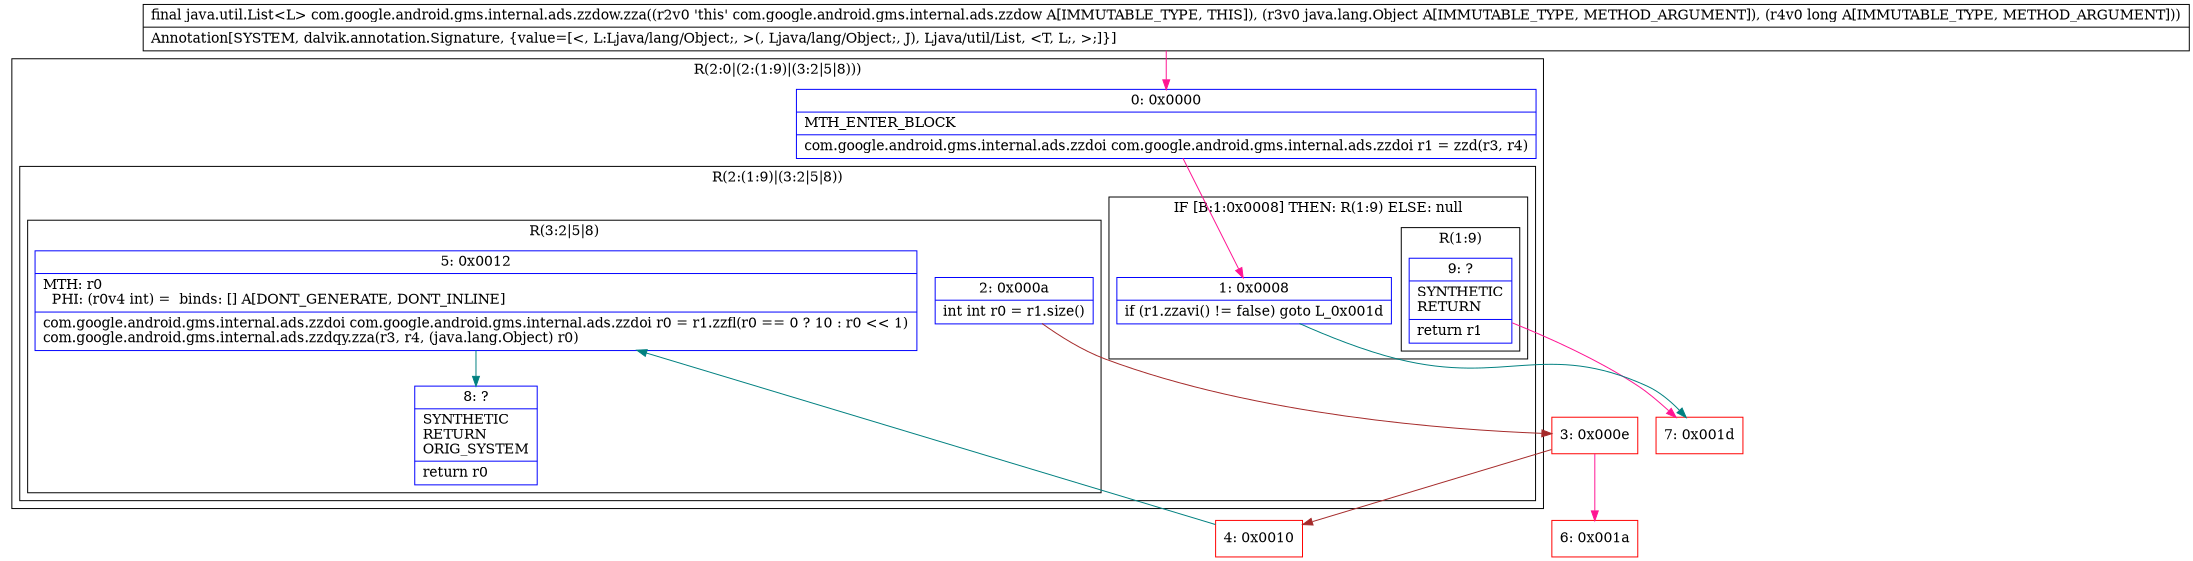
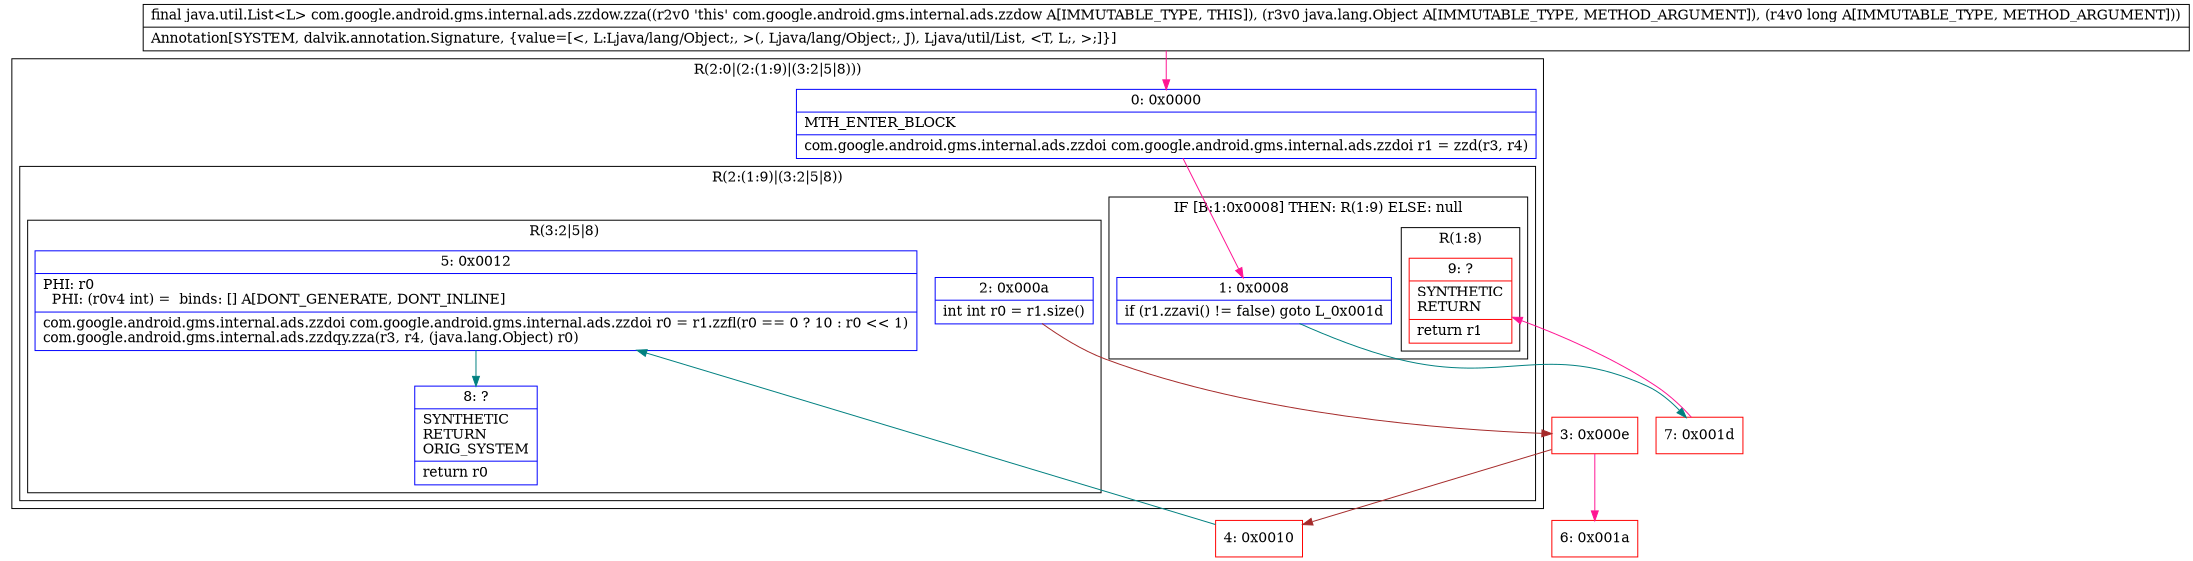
(1461, 239) -> (1461, 239)
(75, 285) -> (71, 285)
(1461, 301) -> (1461, 301)
(1594, 360) -> (1612, 360)
